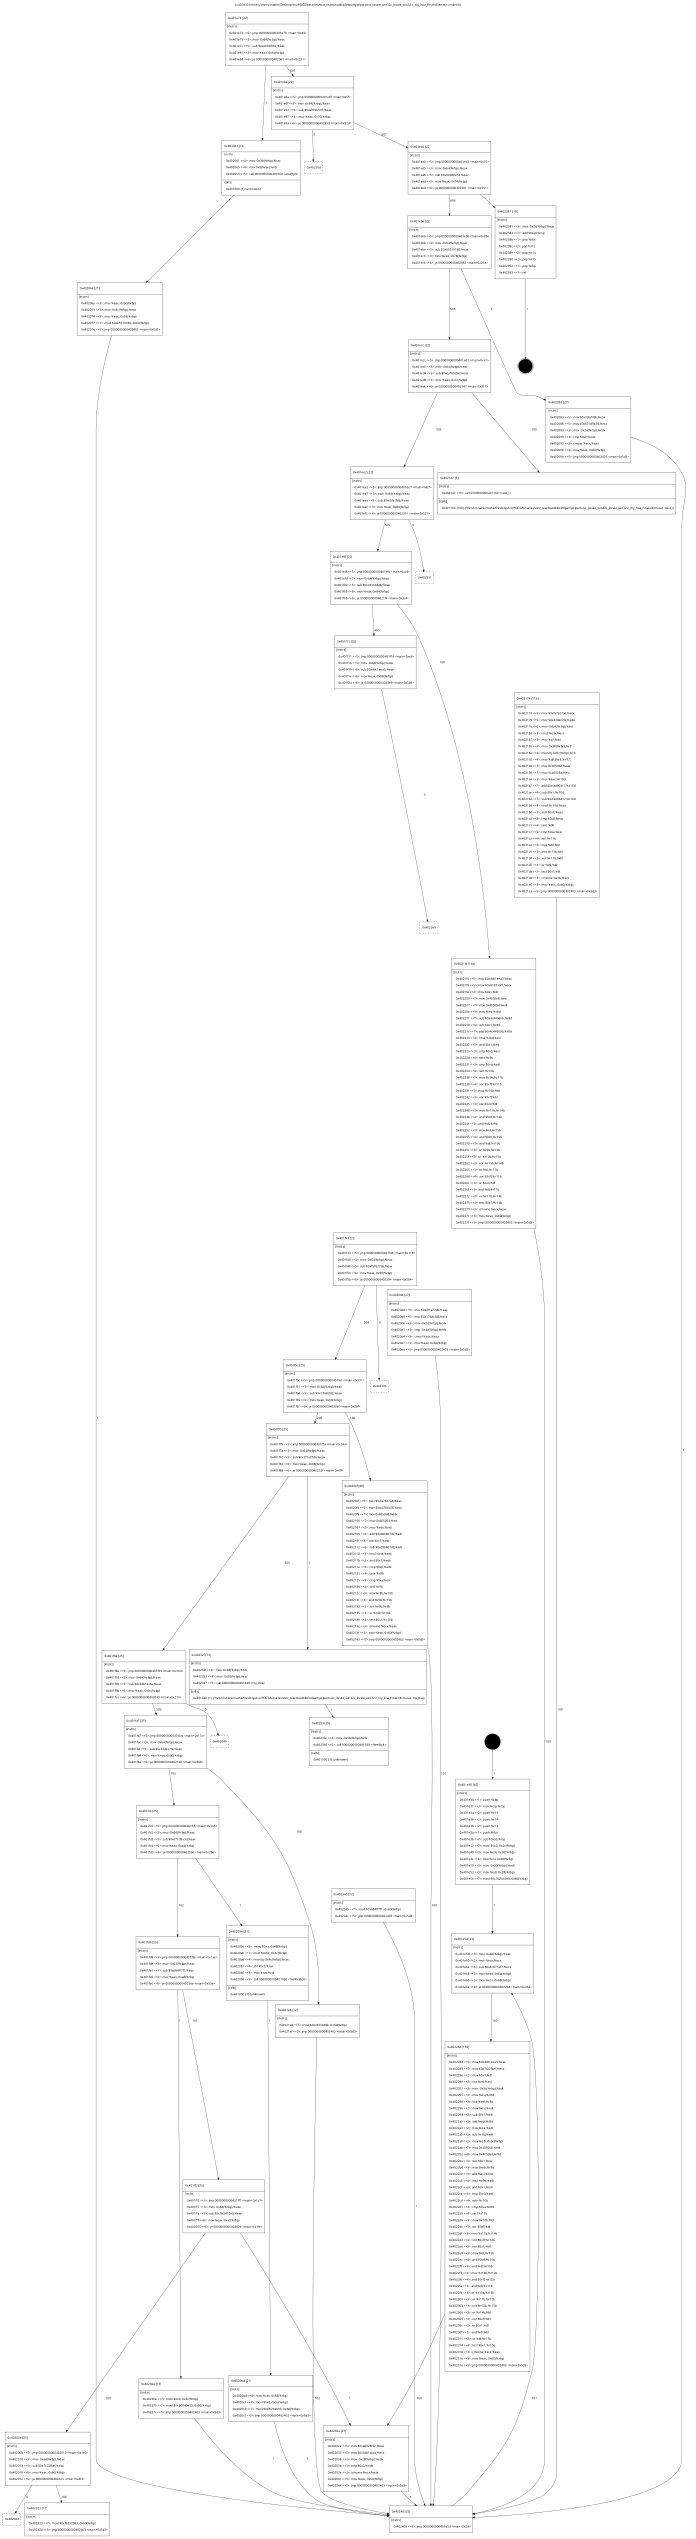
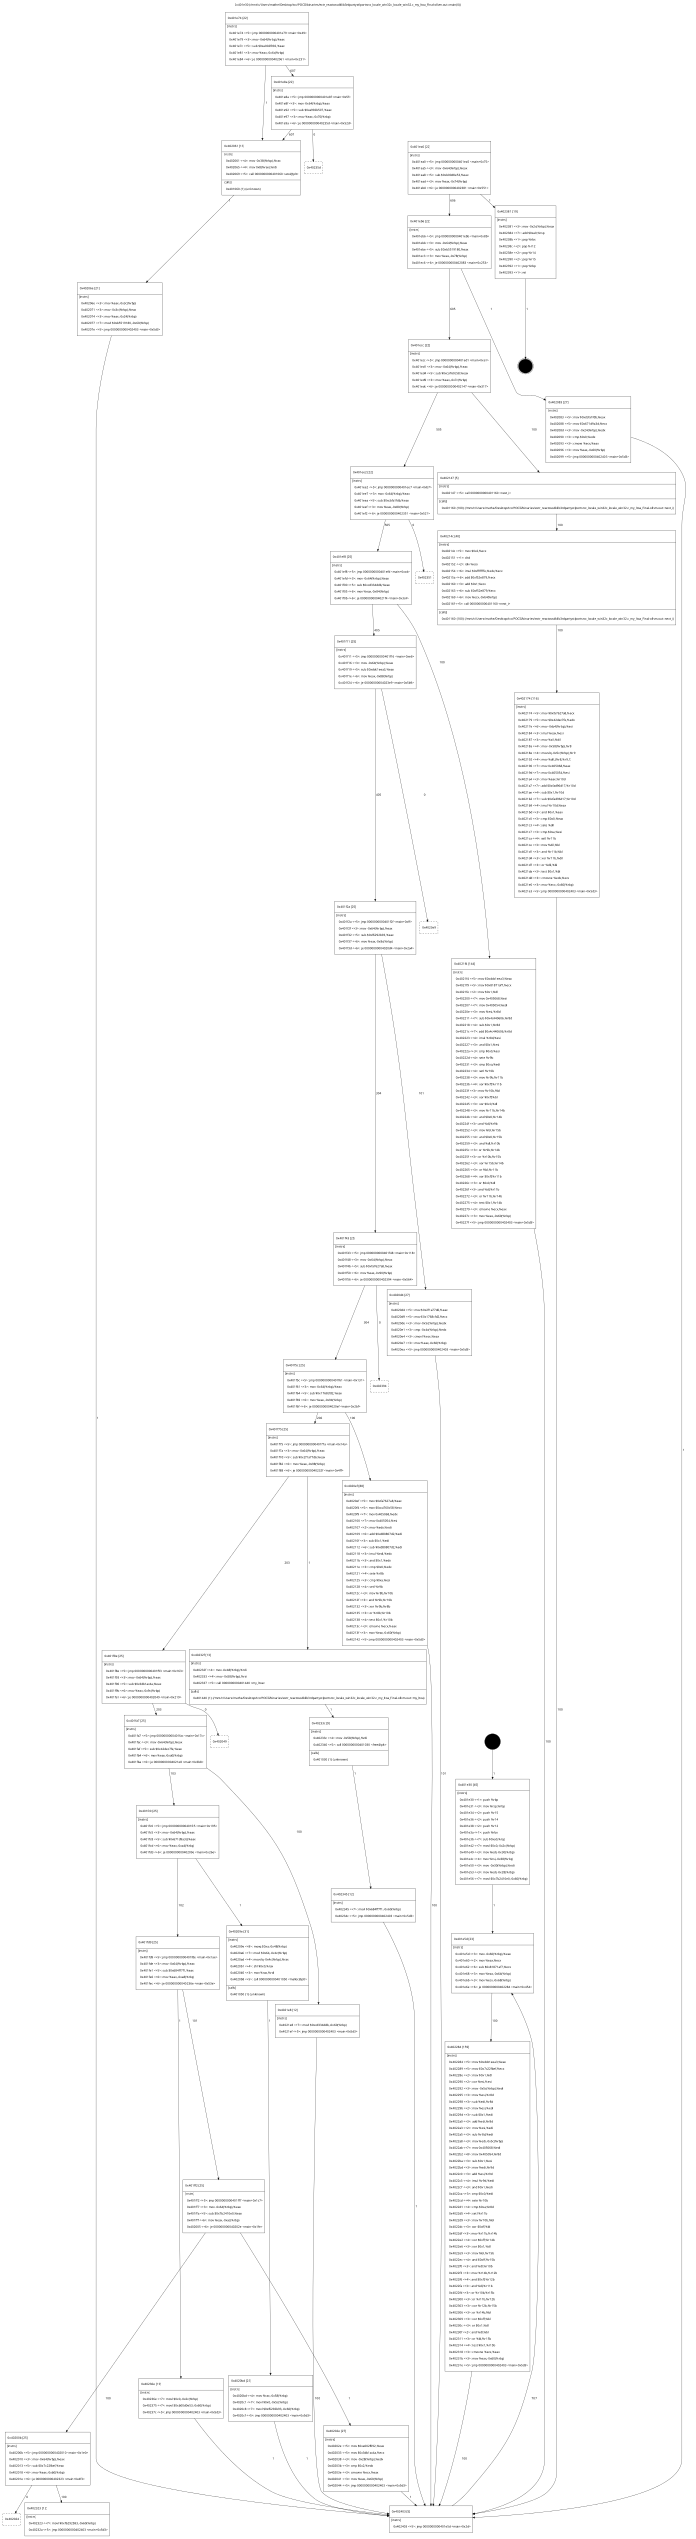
(380, 135) -> (288, 134)
none -> (557, 578)
none -> (375, 928)
none -> (361, 1826)
(419, 2370) -> (459, 2438)
